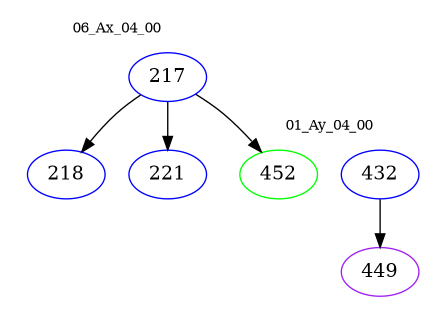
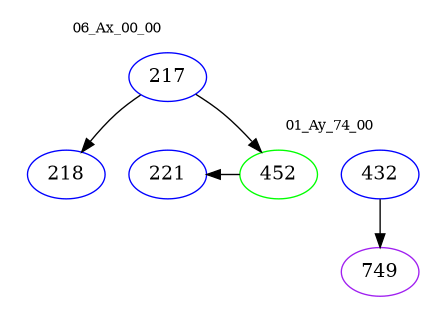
(117, 29) -> (117, 29)
(168, 119) -> (230, 175)
(329, 126) -> (329, 126)
(380, 272) -> (380, 272)
